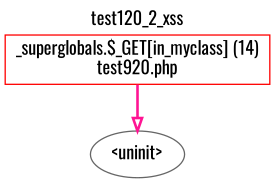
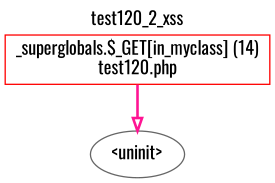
(138, 60) -> (138, 60)
